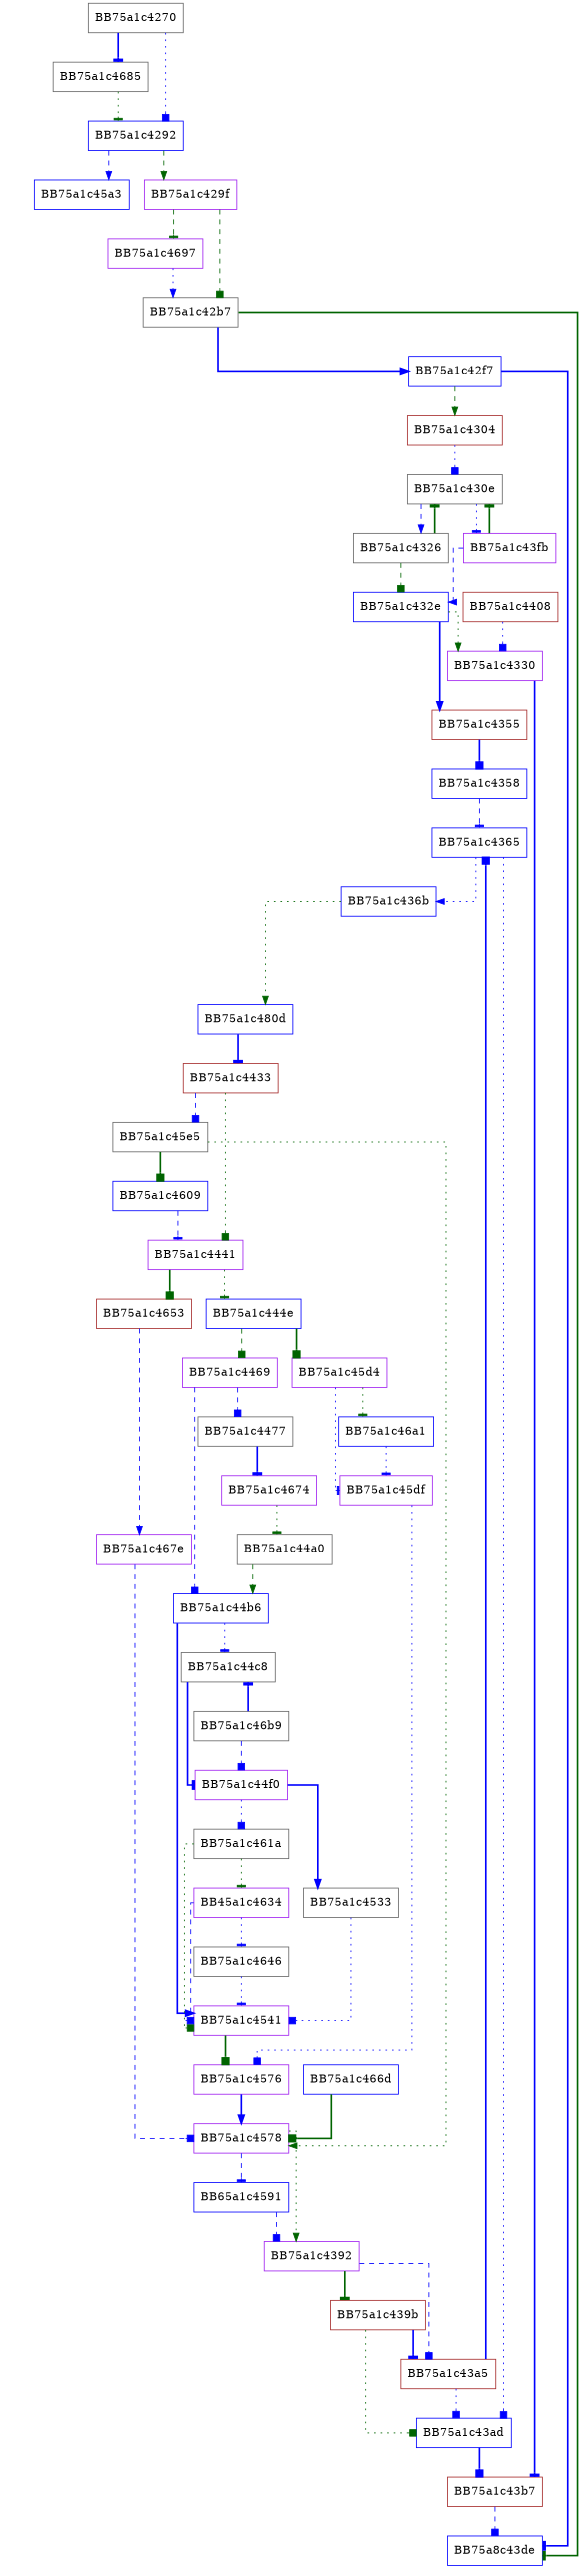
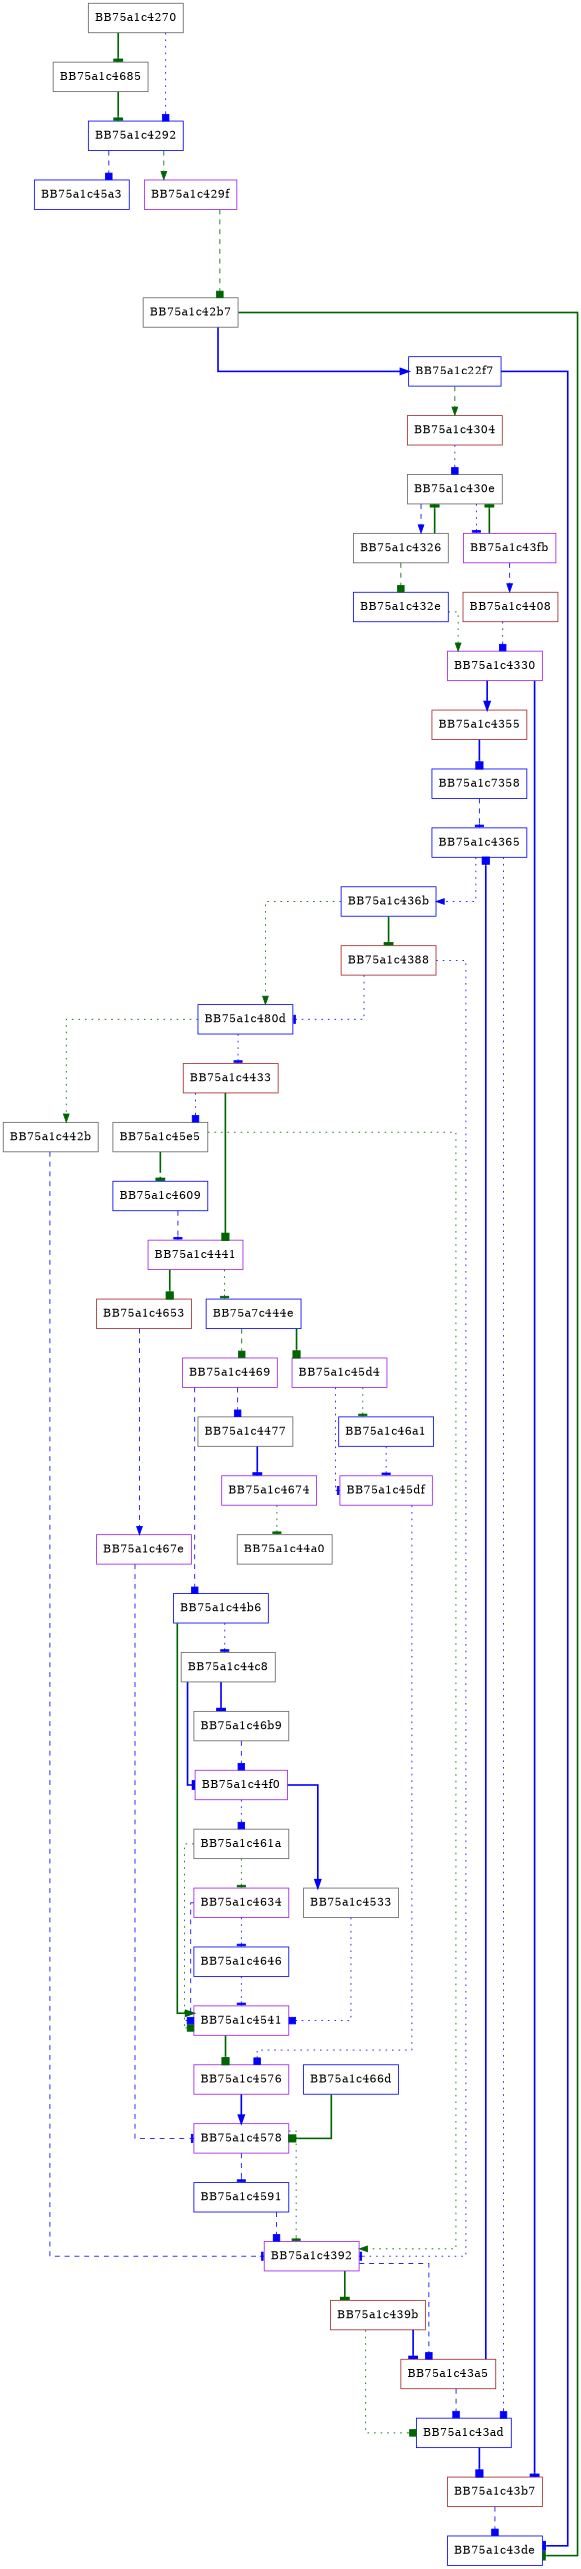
(118, 45) -> (118, 45)
(118, 104) -> (118, 104)
(109, 161) -> (109, 161)
(155, 254) -> none
(455, 371) -> (455, 371)
(453, 570) -> (510, 573)
(440, 662) -> (487, 691)
(479, 784) -> (479, 784)
none -> (389, 960)
(238, 1047) -> (238, 1047)
(196, 1103) -> (196, 1103)
none -> (51, 1137)
(160, 1162) -> (160, 1162)
(225, 1162) -> (225, 1162)
(254, 1314) -> (254, 1314)
(253, 1575) -> none
(446, 1599) -> (456, 1611)
(248, 1699) -> (221, 1695)
(177, 1822) -> (177, 1822)
(135, 1877) -> (135, 1877)
(241, 1903) -> (241, 1903)
(241, 1962) -> (241, 1962)
(296, 2181) -> (296, 2181)
(241, 2197) -> (241, 2197)
(456, 2399) -> (456, 2399)
(495, 2551) -> (495, 2551)
